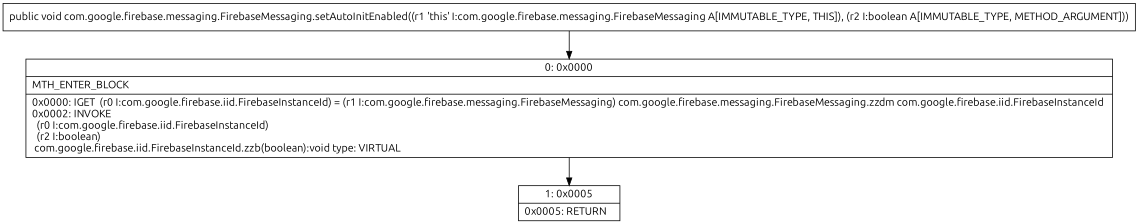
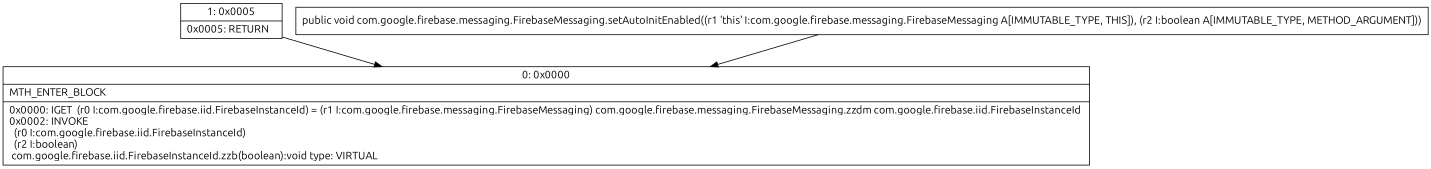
(569, 168) -> (328, 51)
